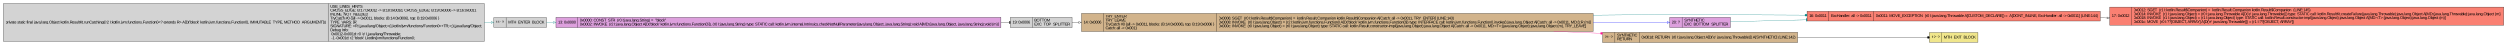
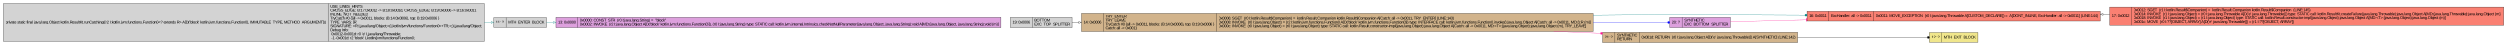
(2104, 18) -> (2106, 14)
(1768, 21) -> (1768, 21)
(1005, 22) -> none
(1630, 22) -> (1630, 22)
